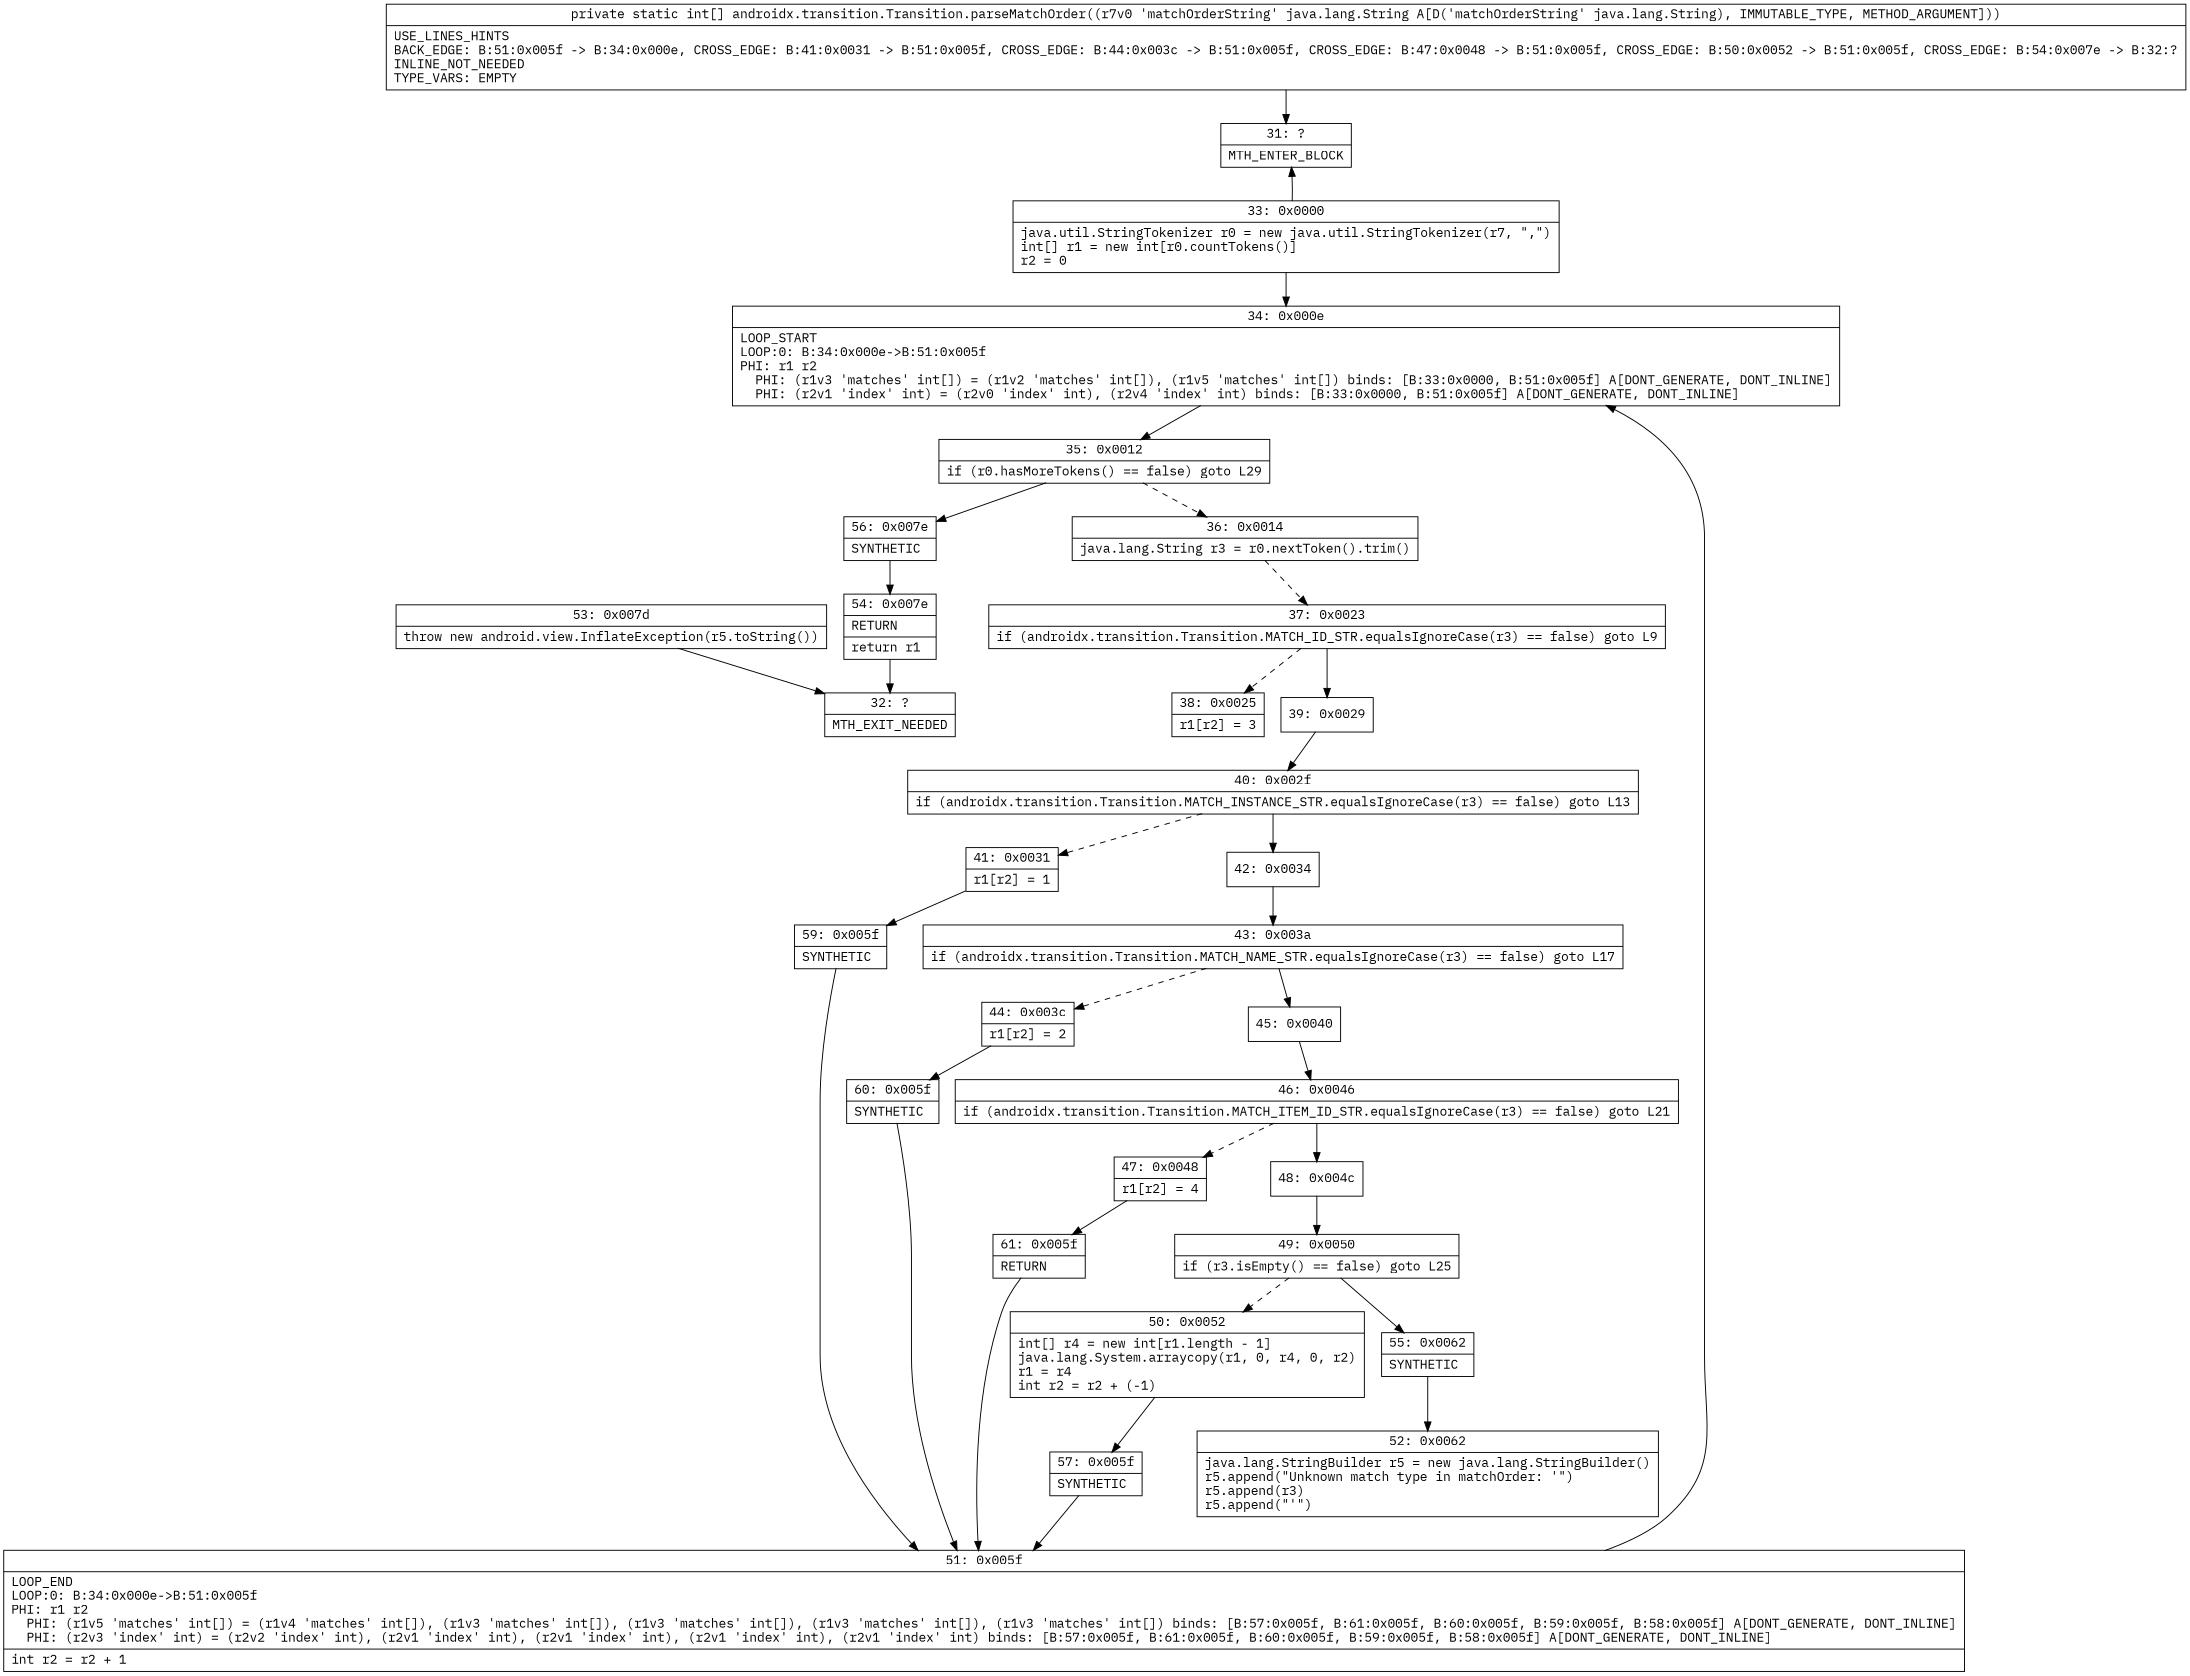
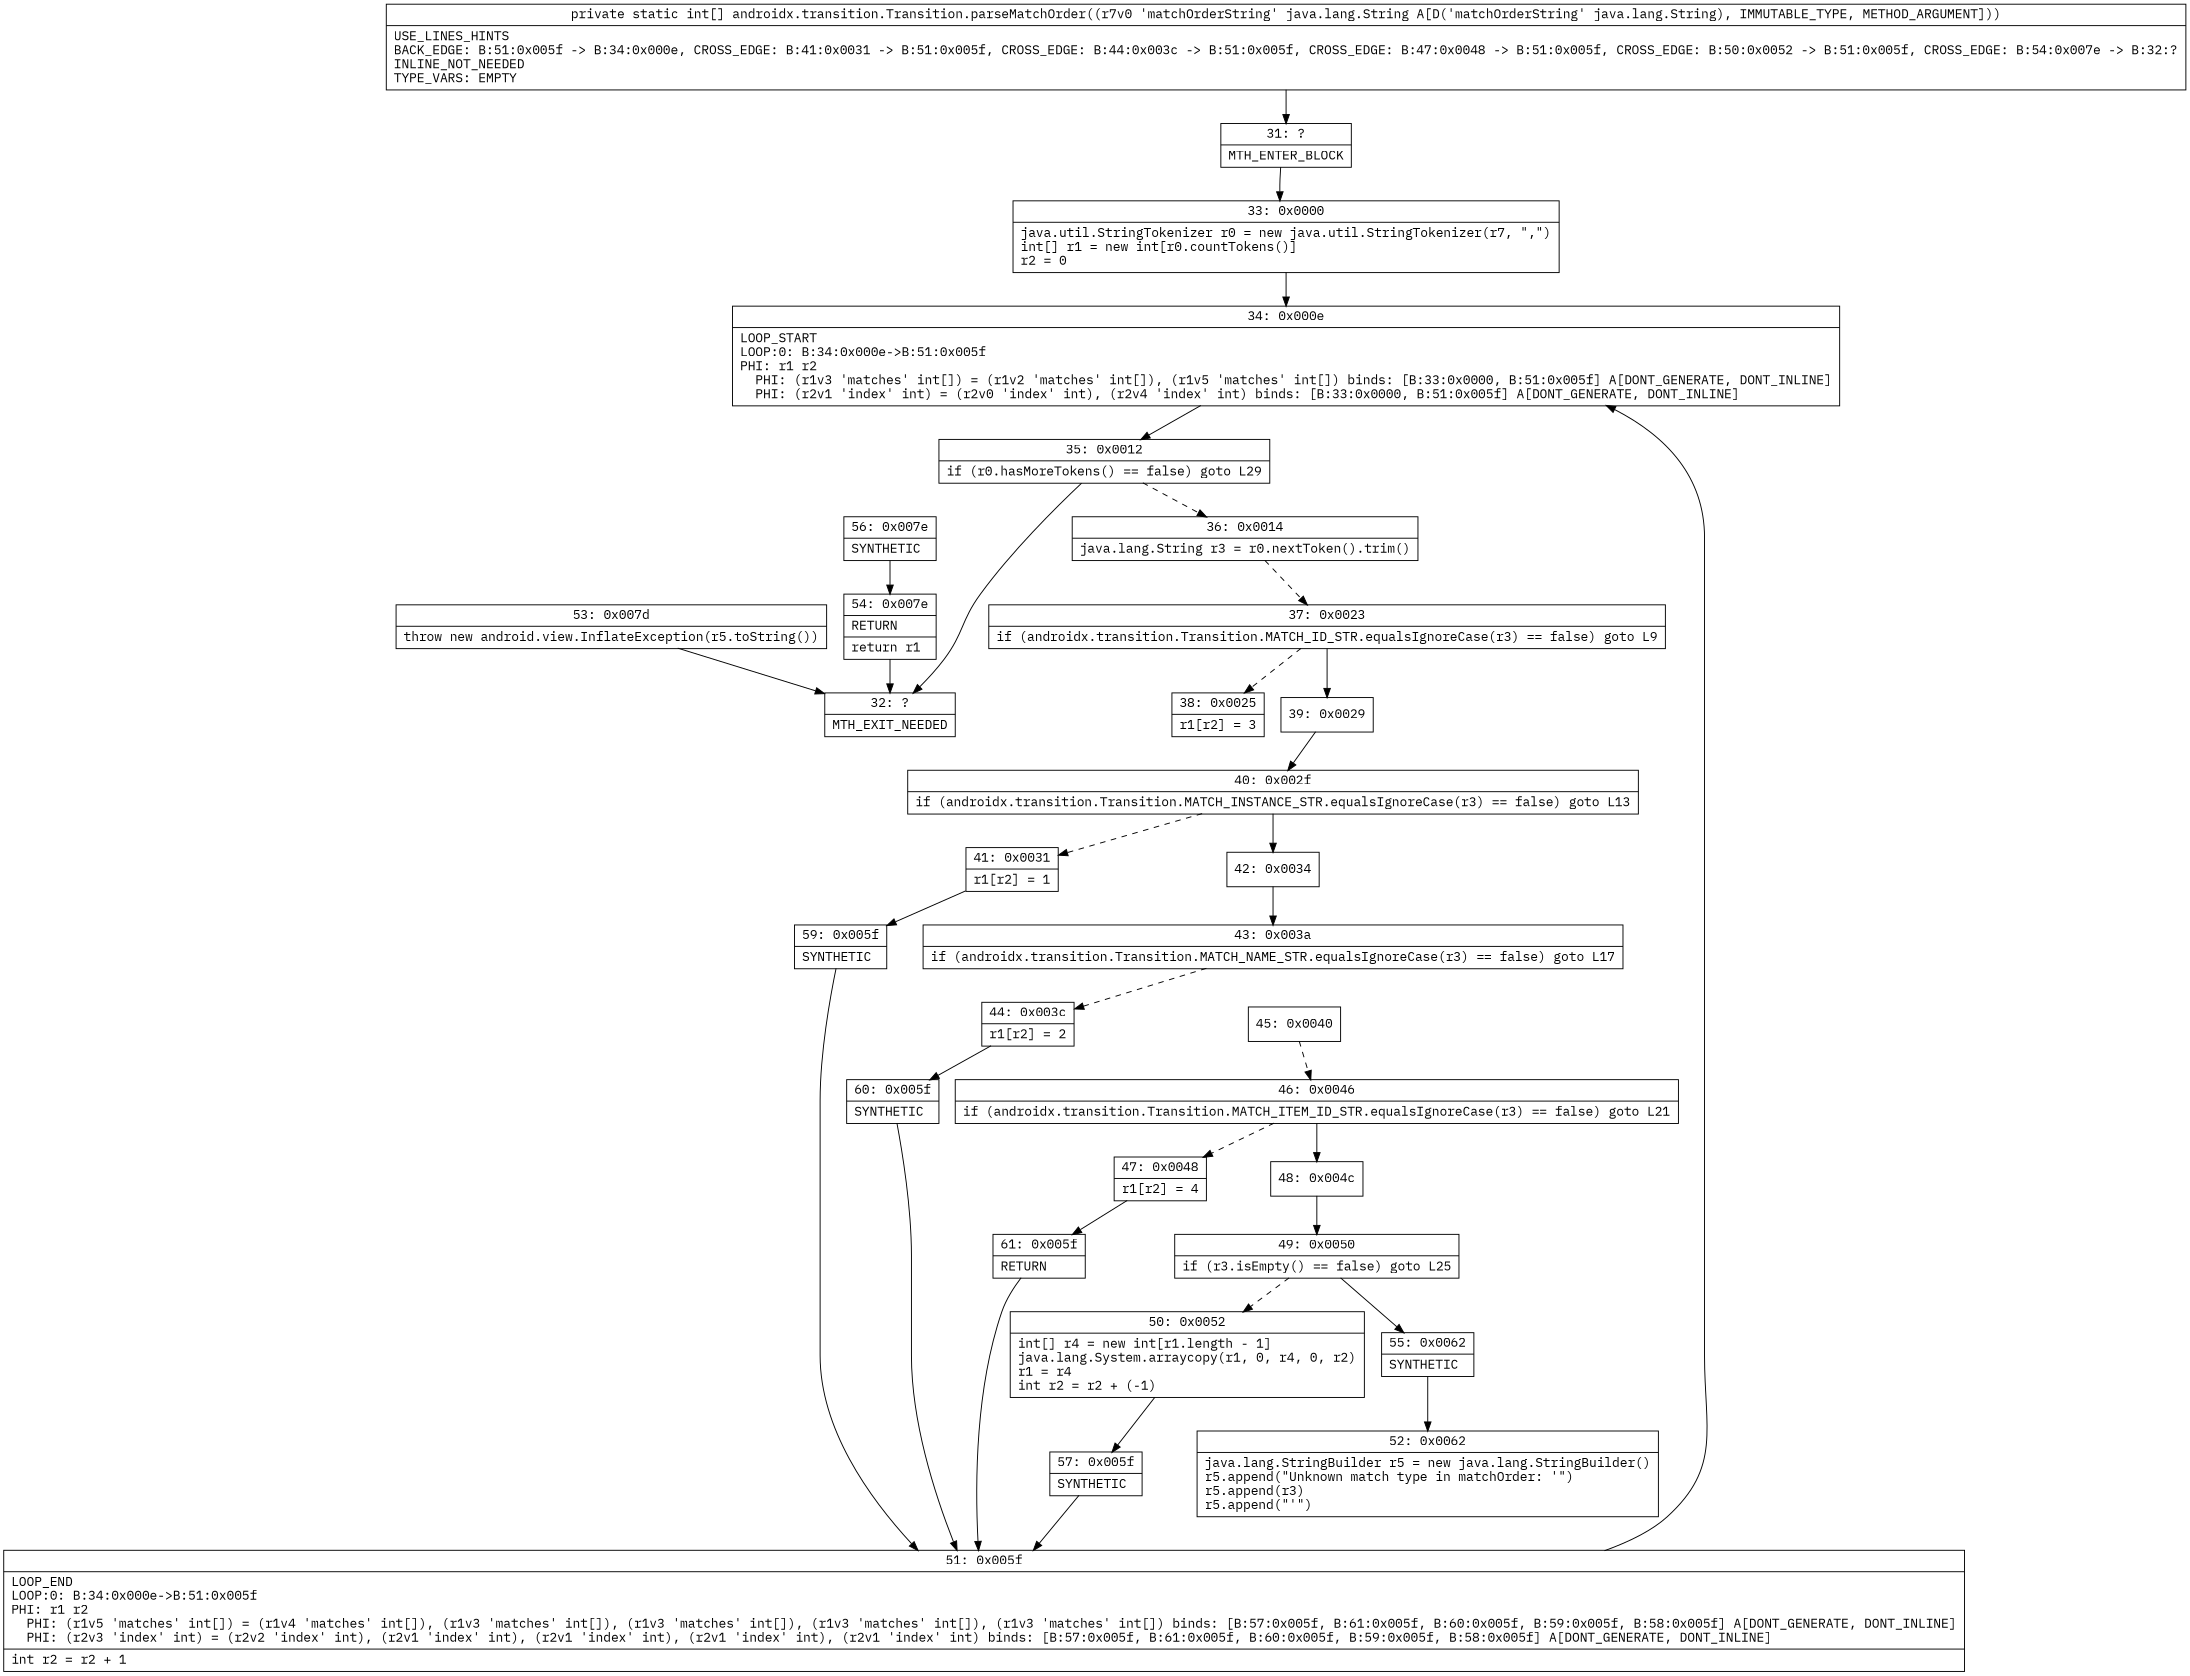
(1292, 189) -> (1280, 179)
(996, 500) -> (992, 579)
(1283, 983) -> none
(1304, 1056) -> (1304, 1056)
